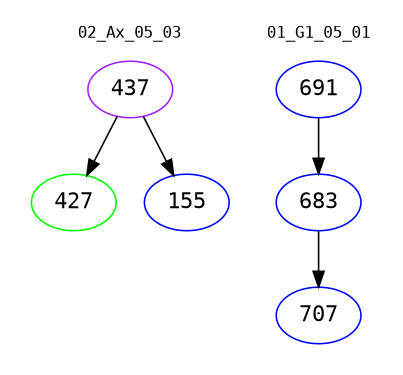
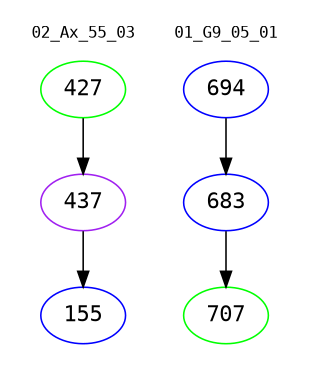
(130, 34) -> (84, 34)
(319, 34) -> (227, 34)
(319, 89) -> (226, 89)
(106, 139) -> (83, 138)
(319, 315) -> (226, 315)
